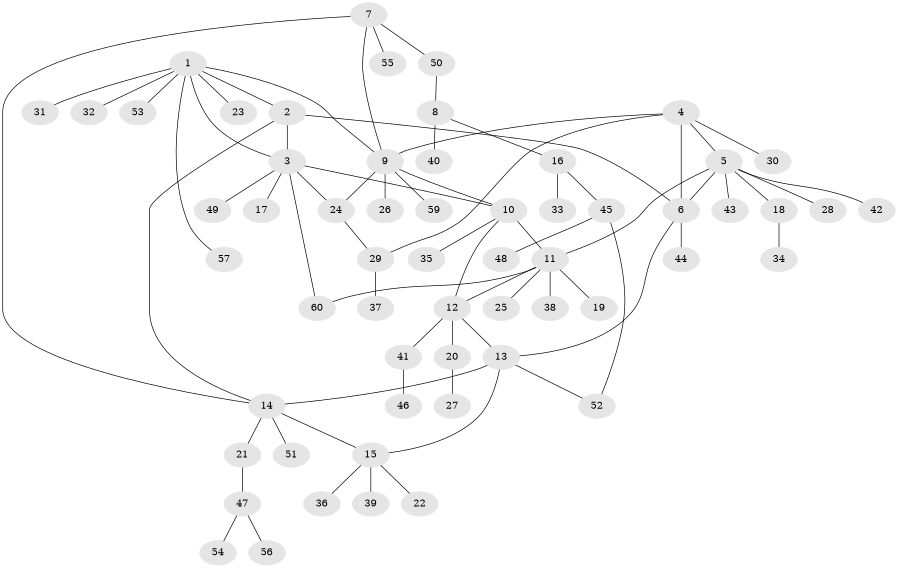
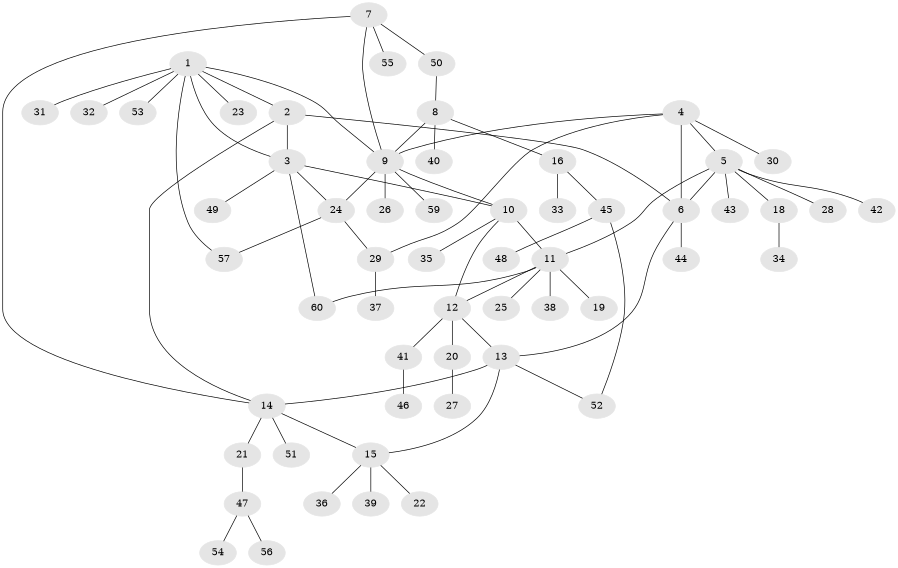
none -> (410, 137)
(261, 211) -> none
none -> (280, 235)
